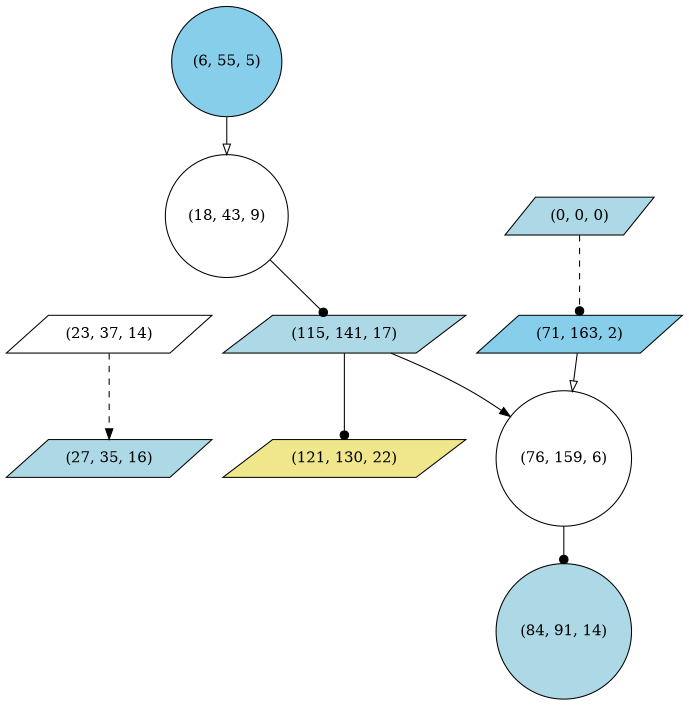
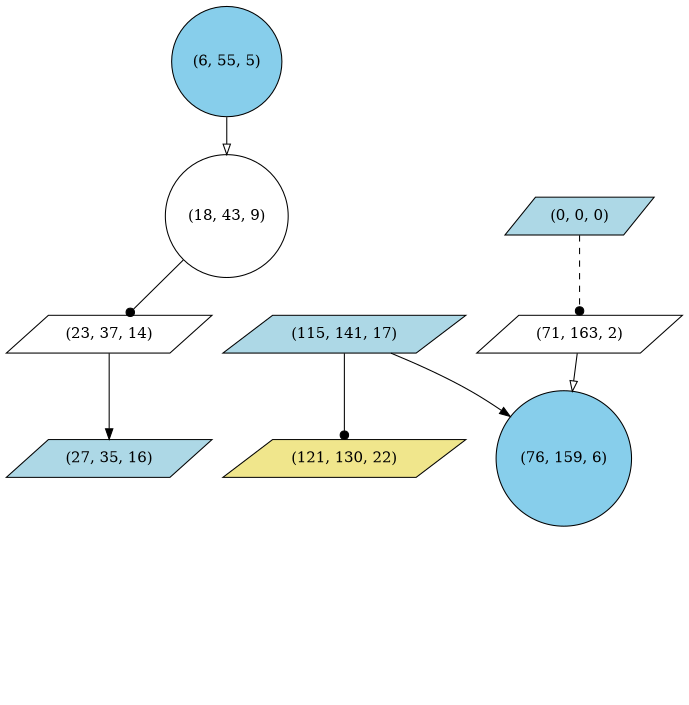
(295, 285) -> (158, 285)
(580, 334) -> (580, 334)
(109, 391) -> (109, 391)
(564, 458) -> (564, 458)
(564, 631) -> none
